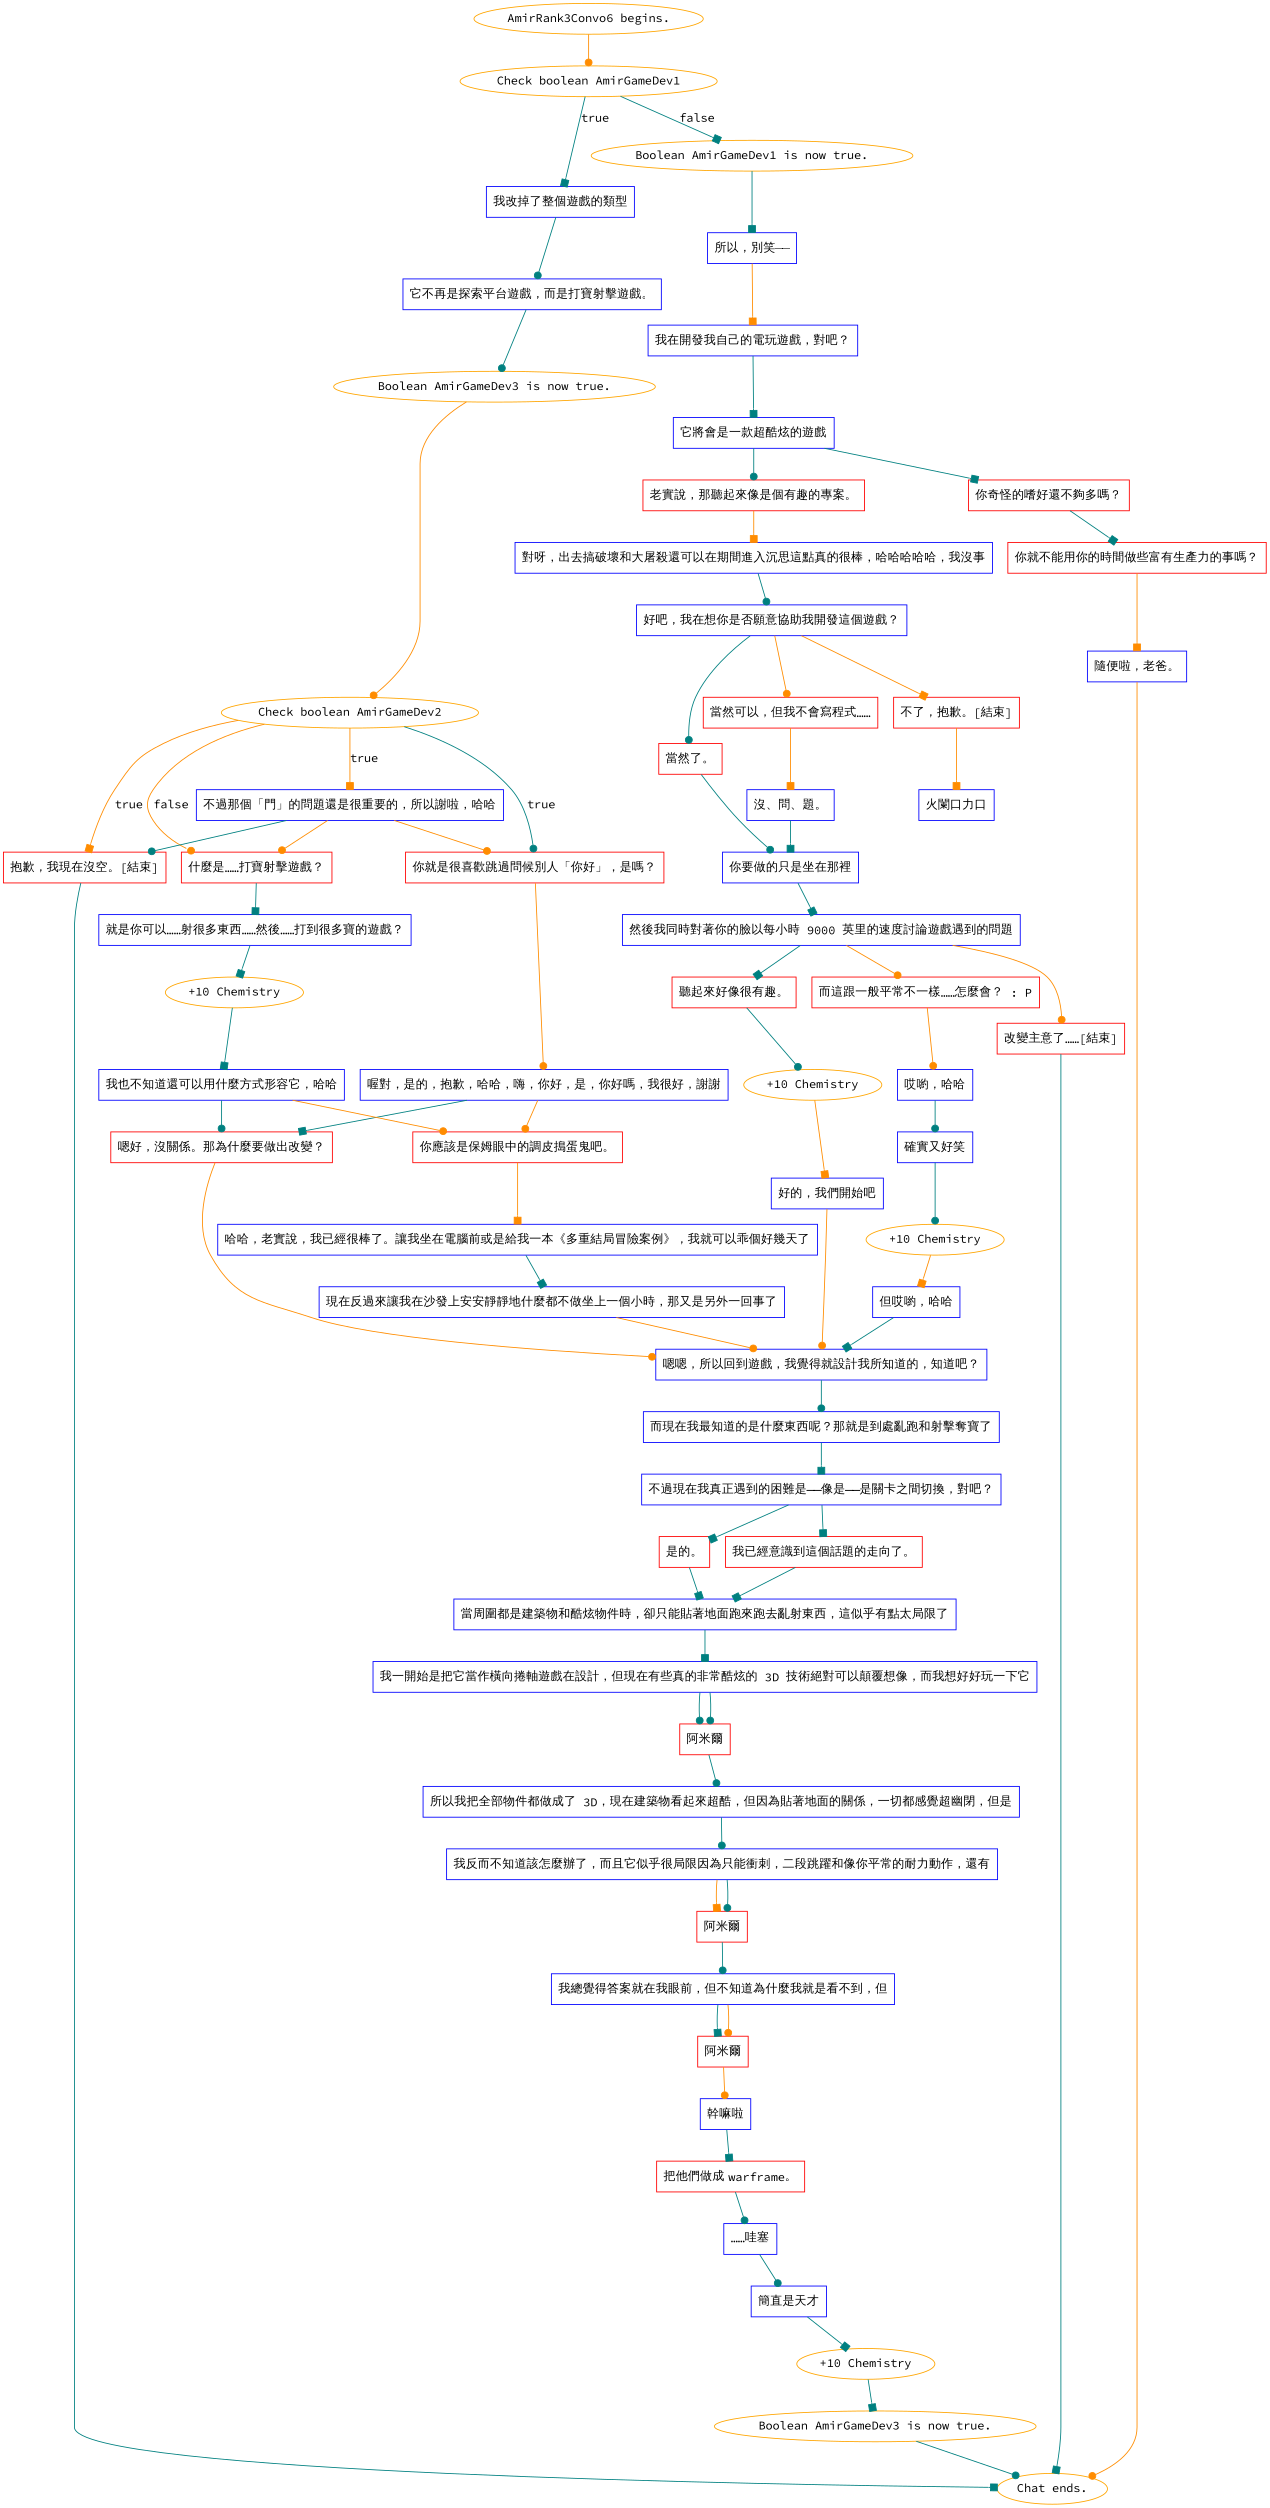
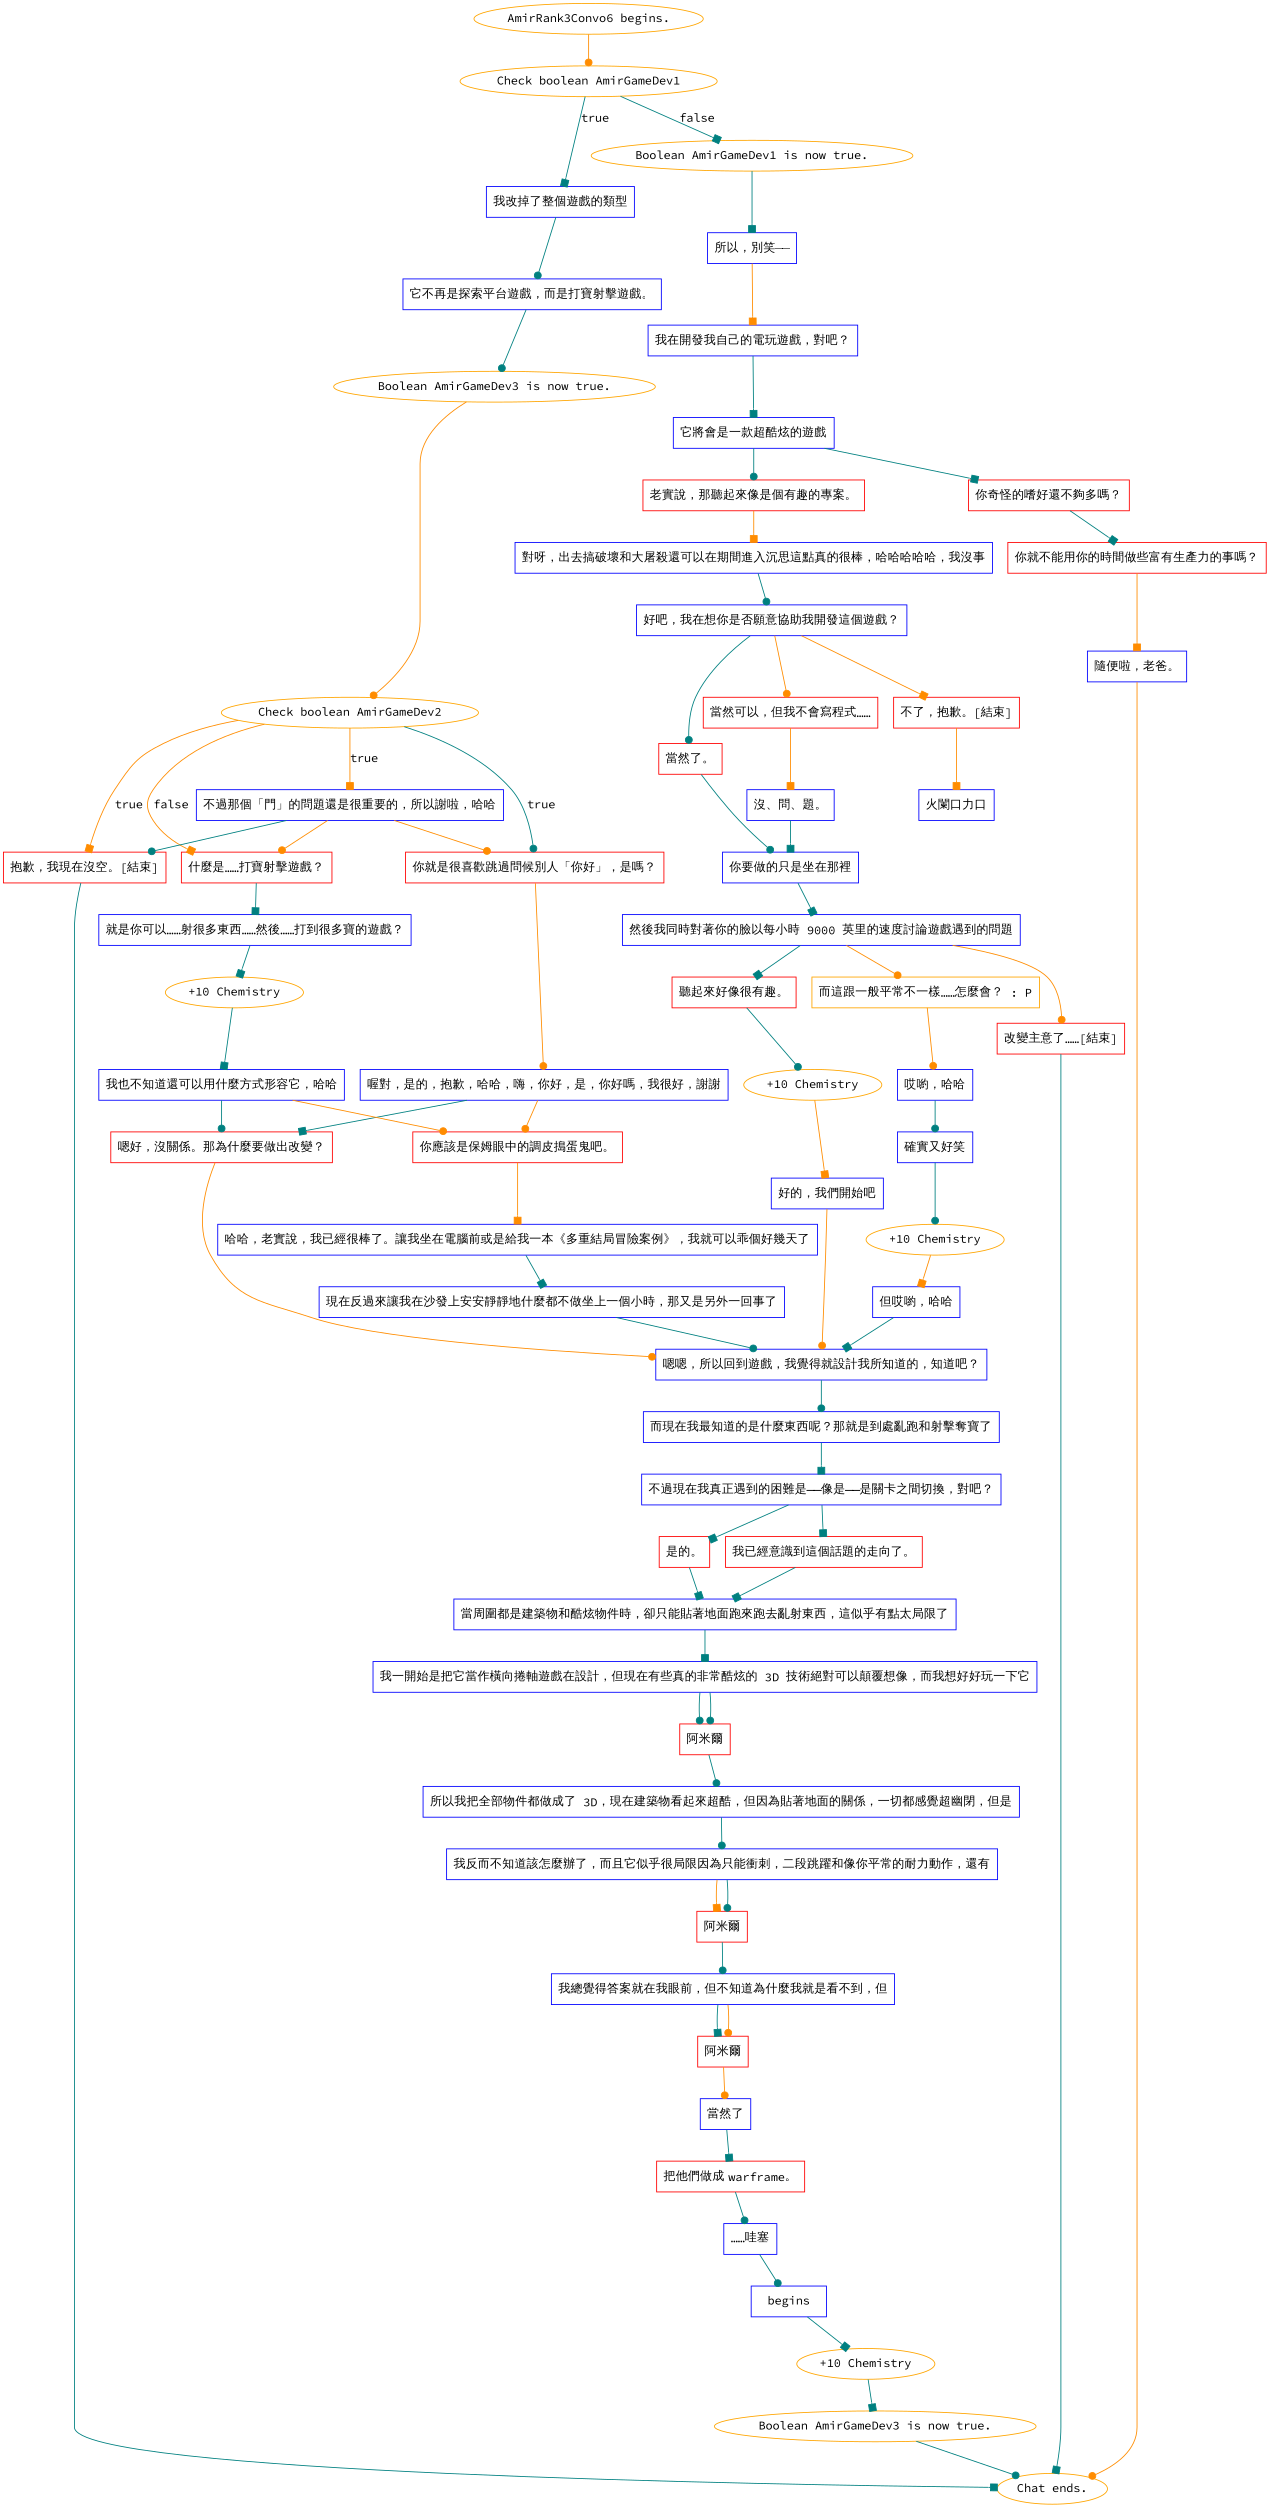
(171, 769) -> (171, 769)
(926, 992) -> (926, 992)
(683, 1333) -> (683, 1333)
(726, 2114) -> (726, 2114)
(789, 2301) -> (789, 2301)
